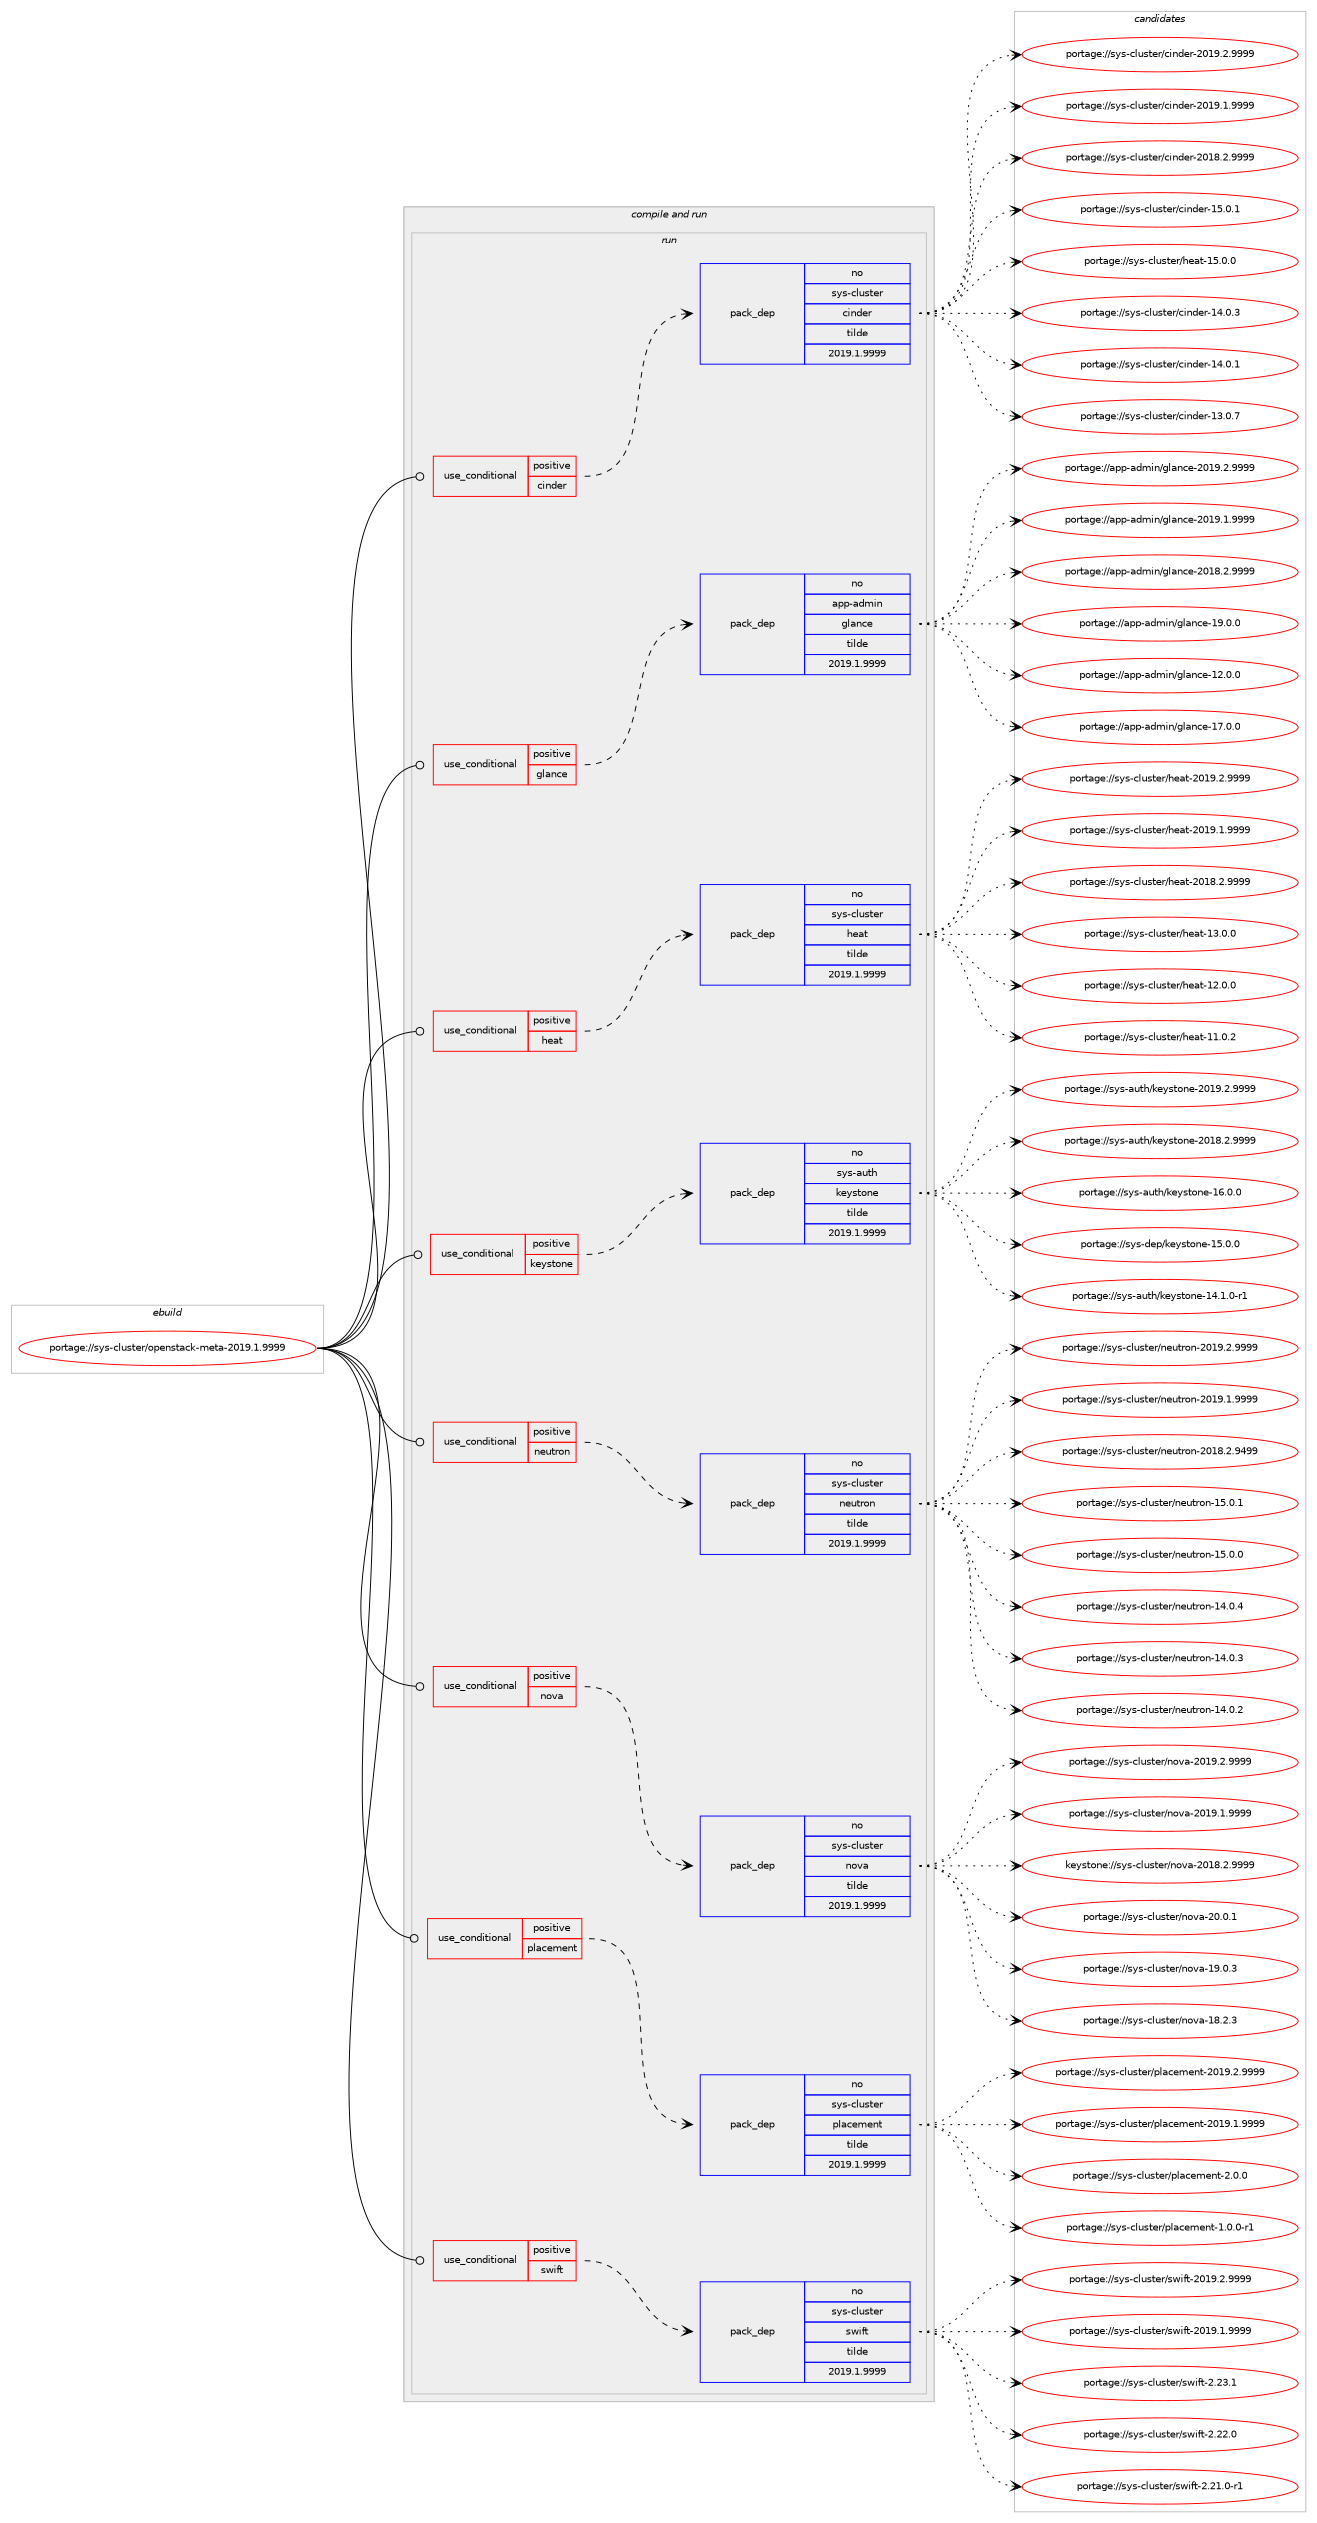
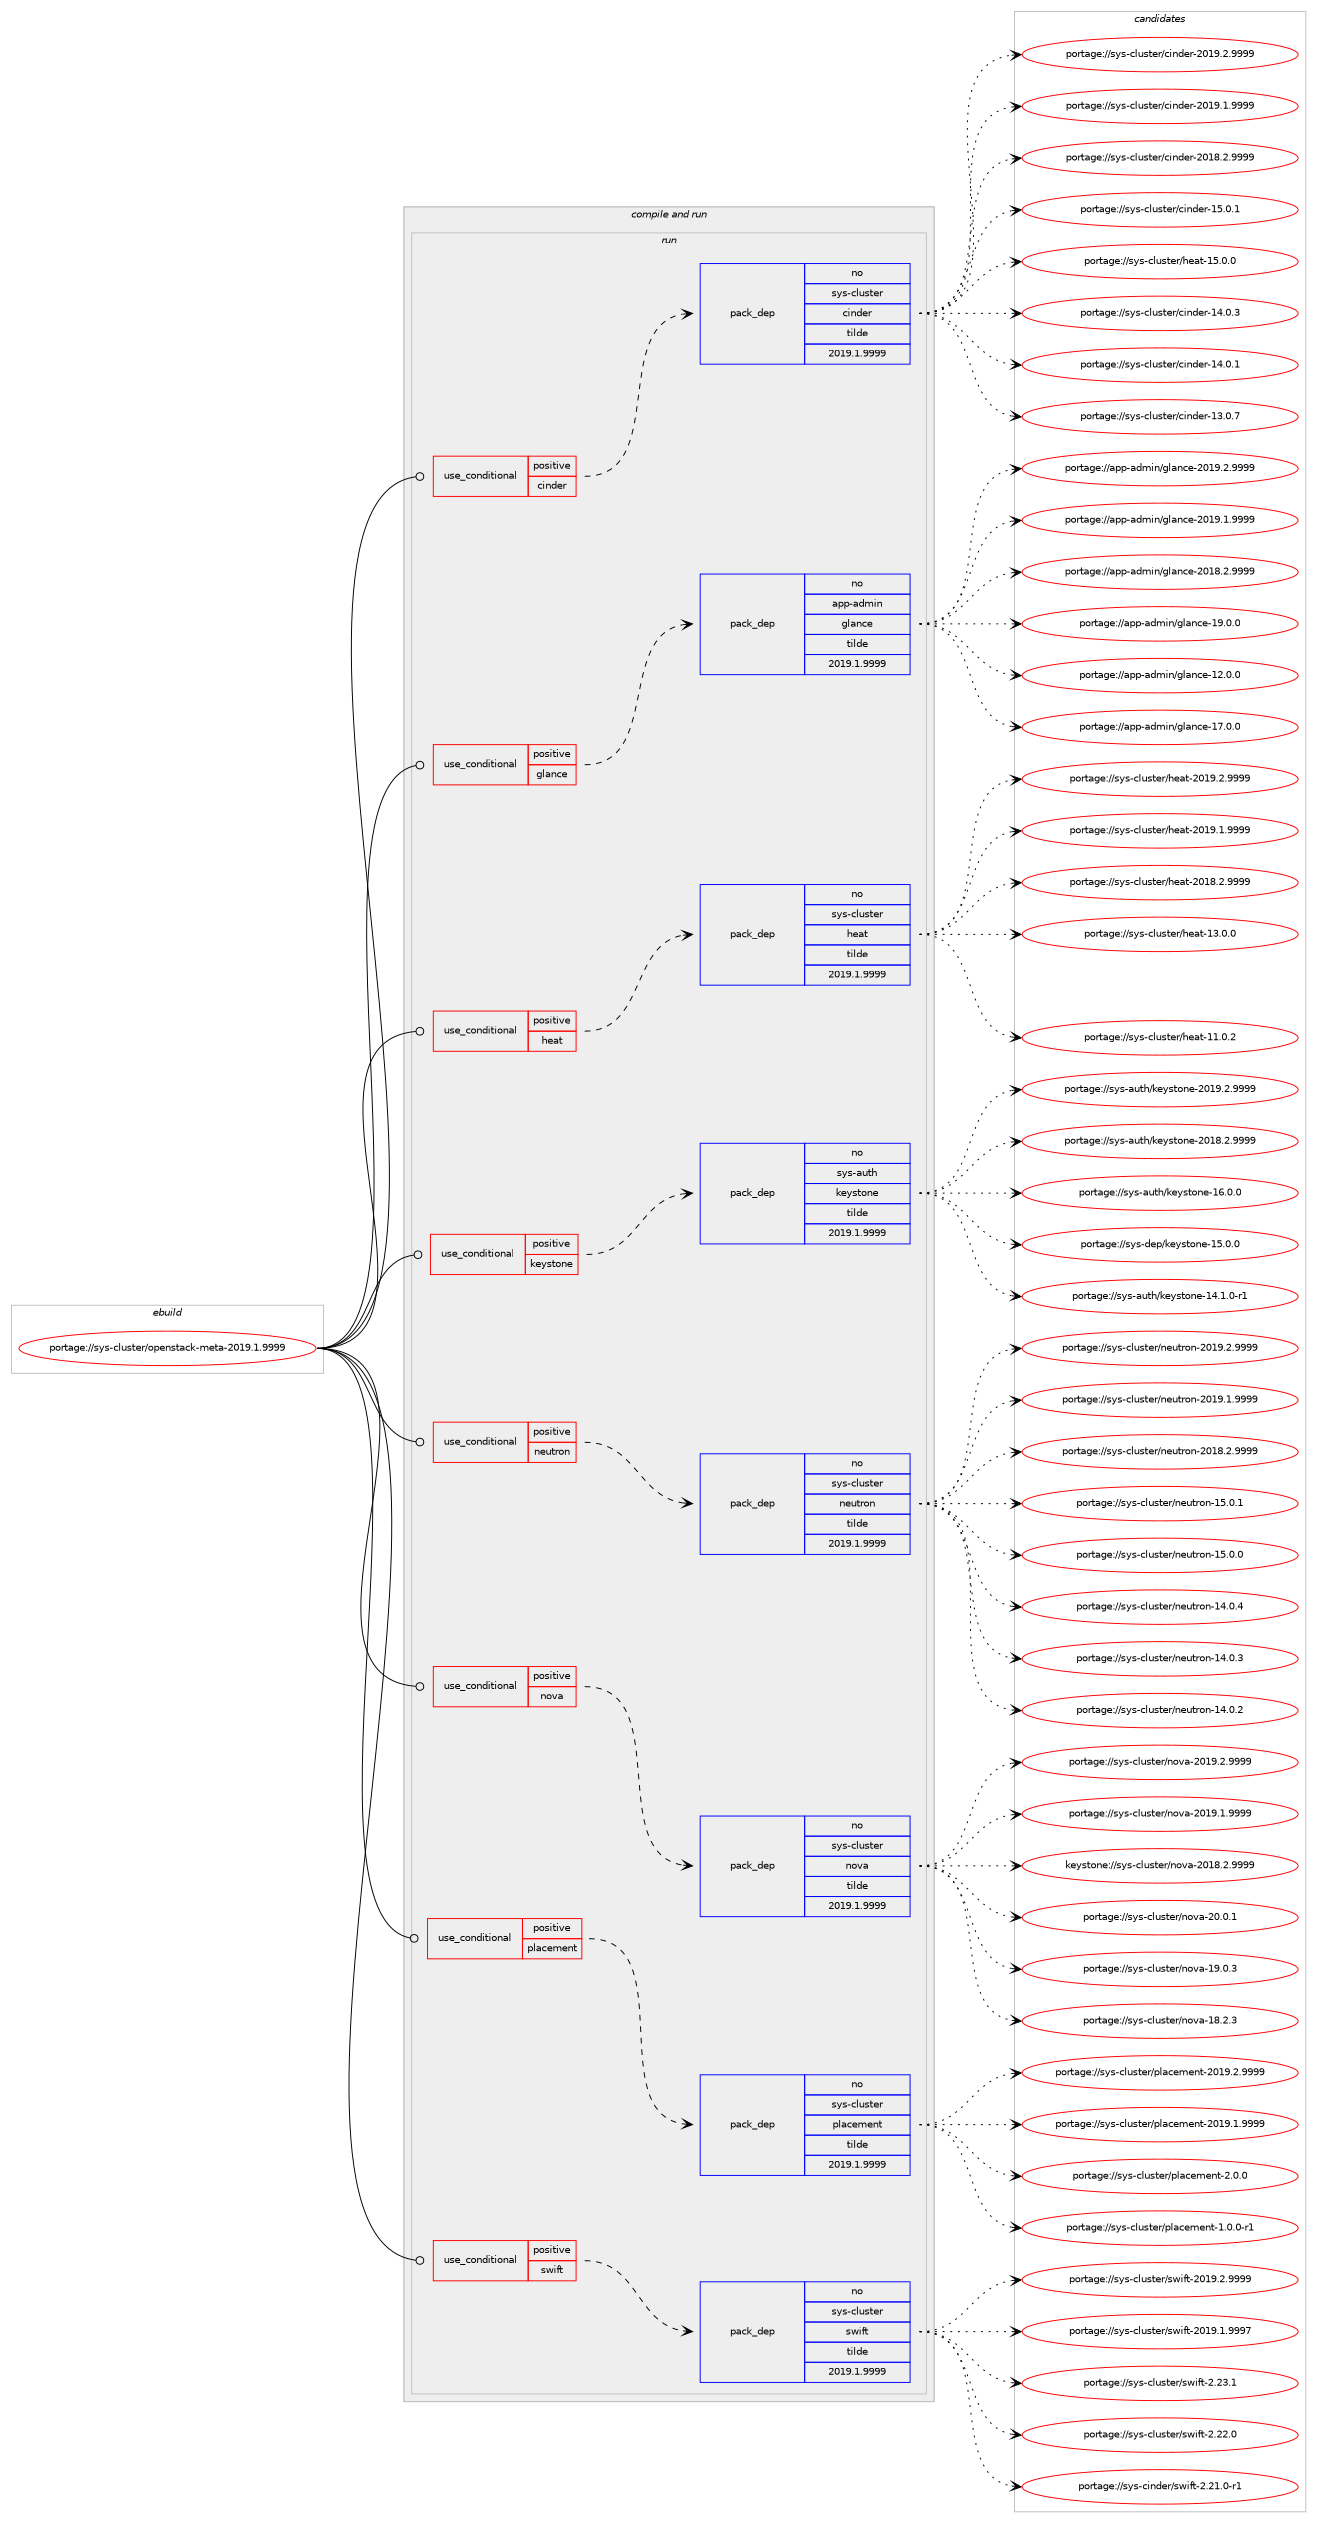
(1160, 986) -> none
(1160, 1452) -> (1160, 1452)
(1160, 2332) -> (1160, 2332)
(1160, 2487) -> (1160, 2487)
